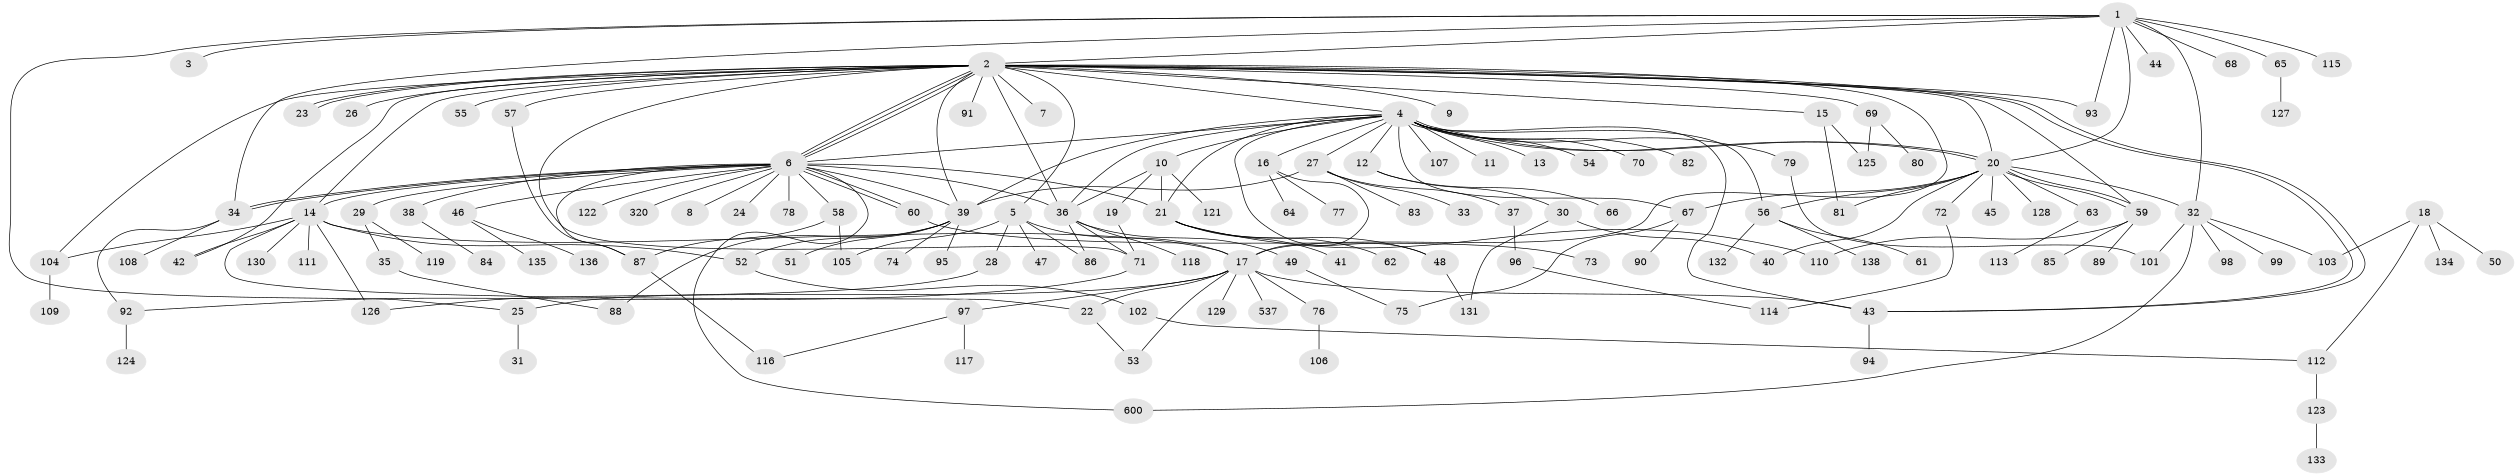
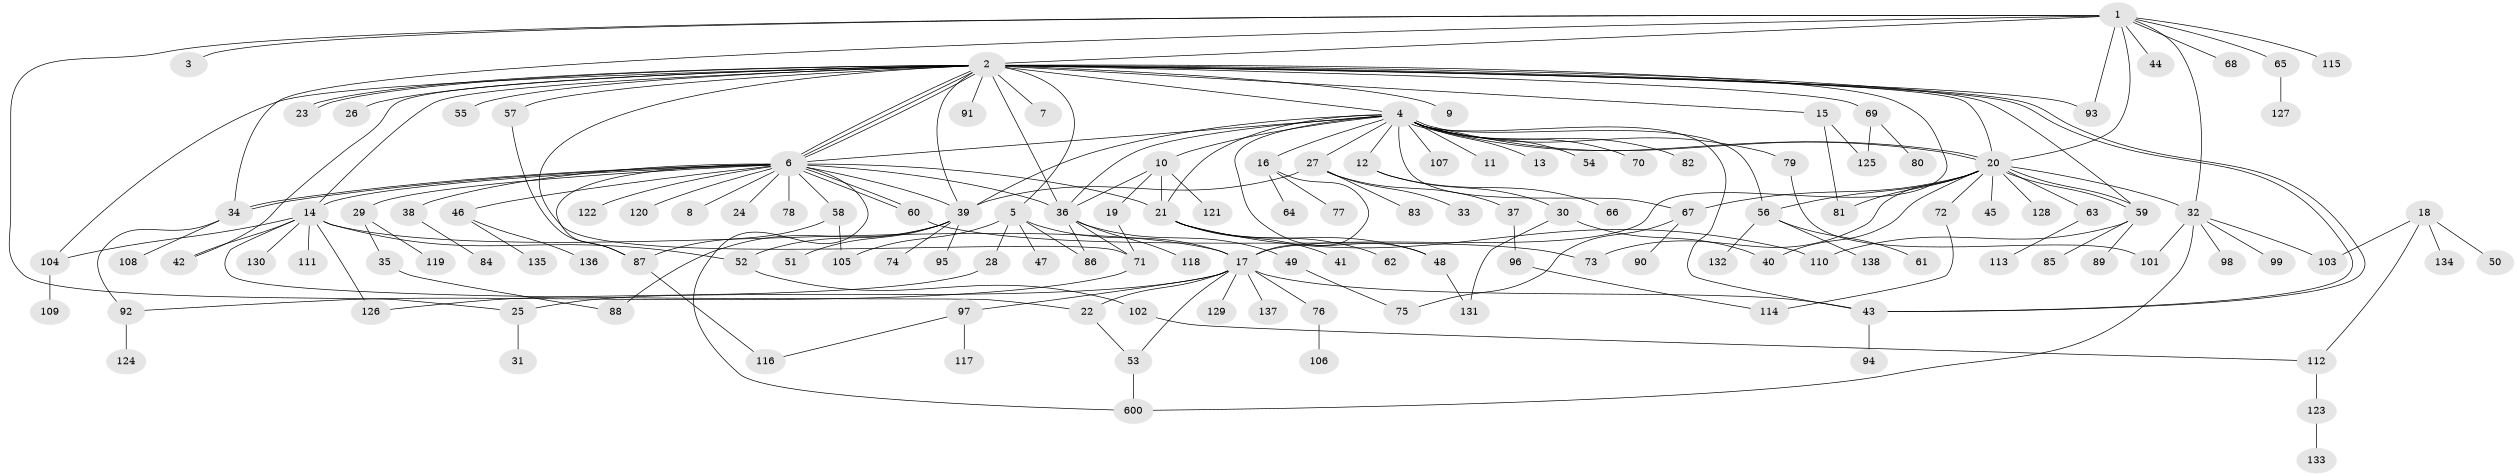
(639, 213) -> (639, 213)
none -> (1848, 232)
(1268, 312) -> (1268, 312)
none -> (1133, 386)
